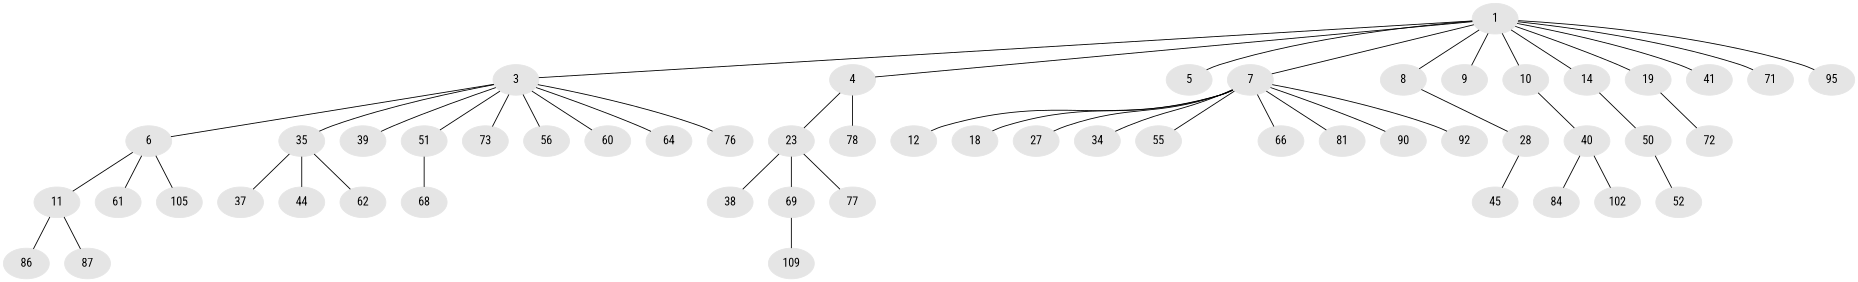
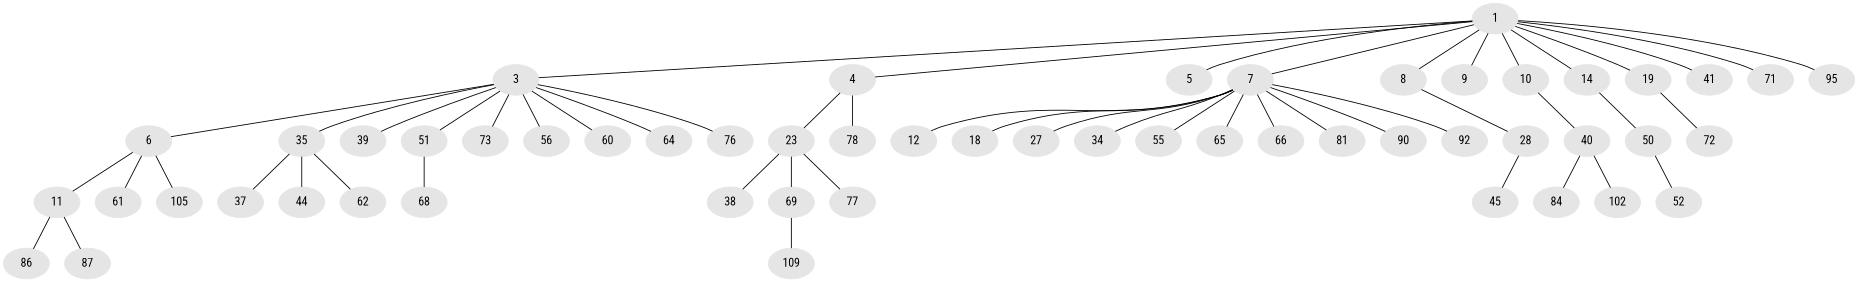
none -> (1220, 141)
